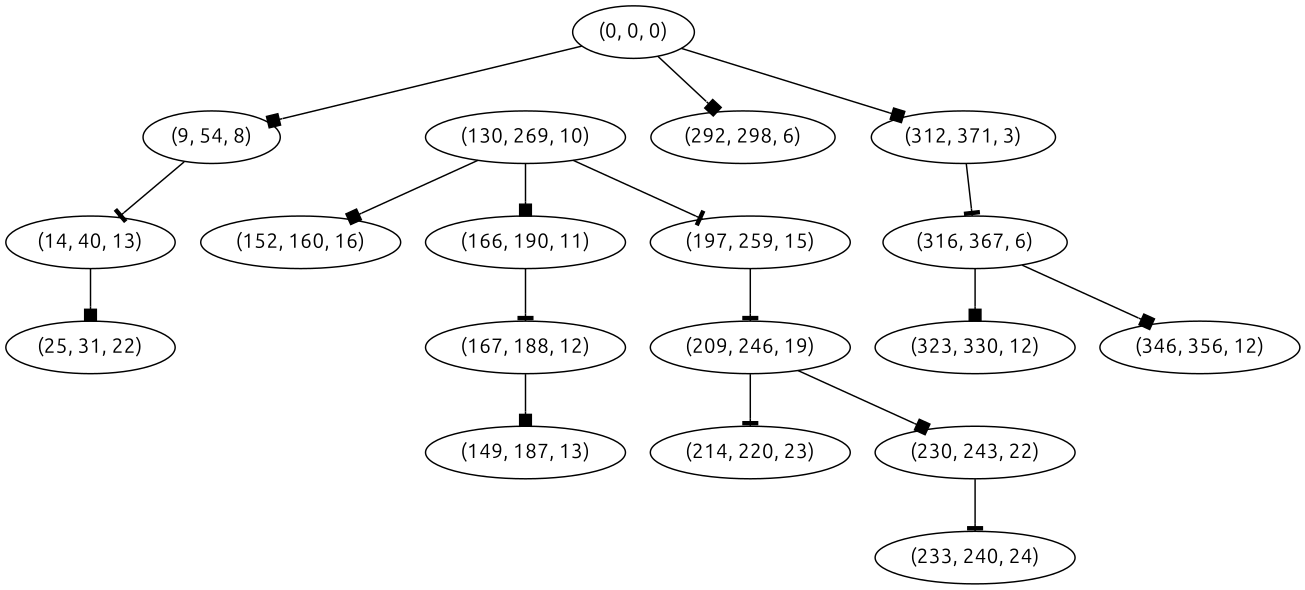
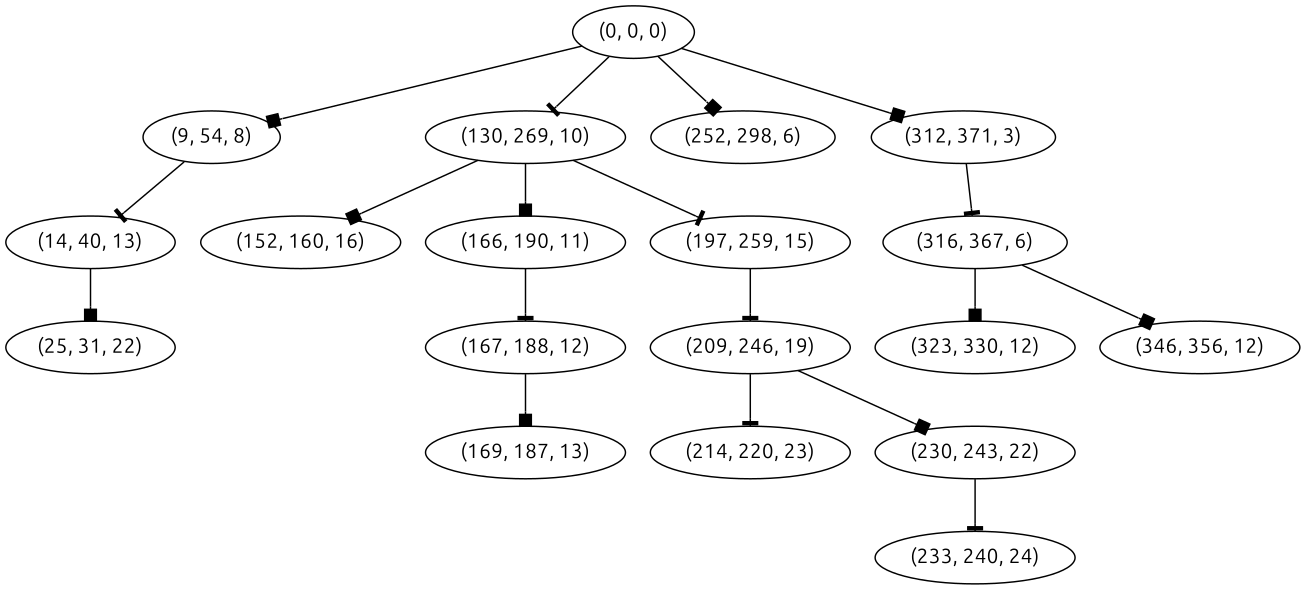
none -> (583, 82)
(743, 137) -> (743, 137)
(526, 453) -> (526, 453)
